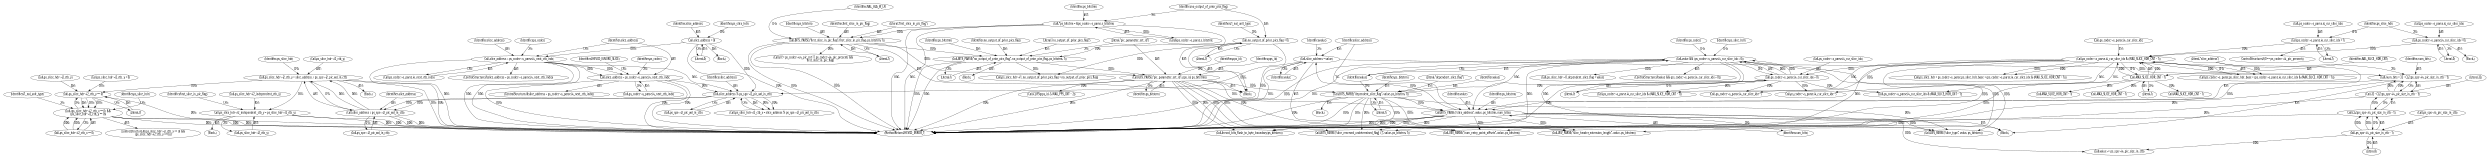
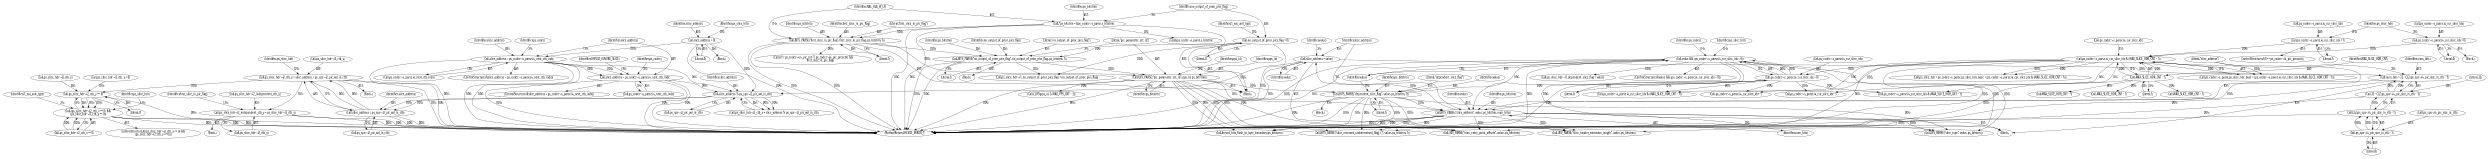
(1147, 32) -> (1147, 32)
(1133, 35) -> (971, 15)
(2369, 59) -> (2369, 59)
(2119, 152) -> none
